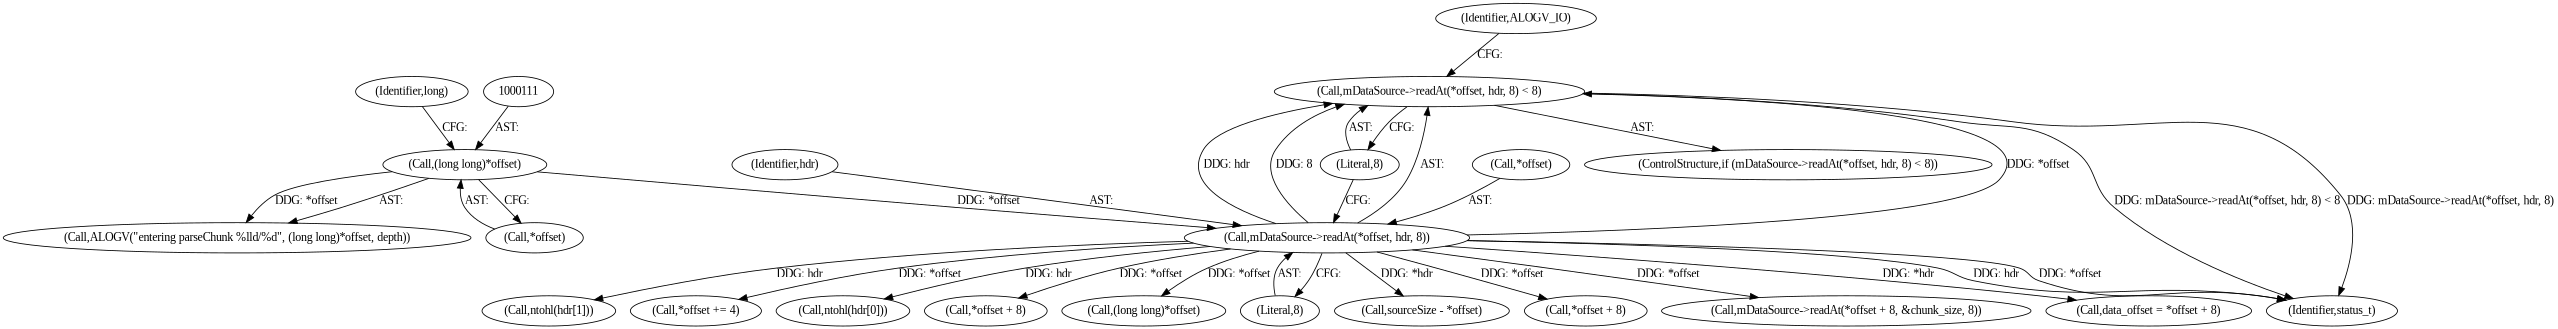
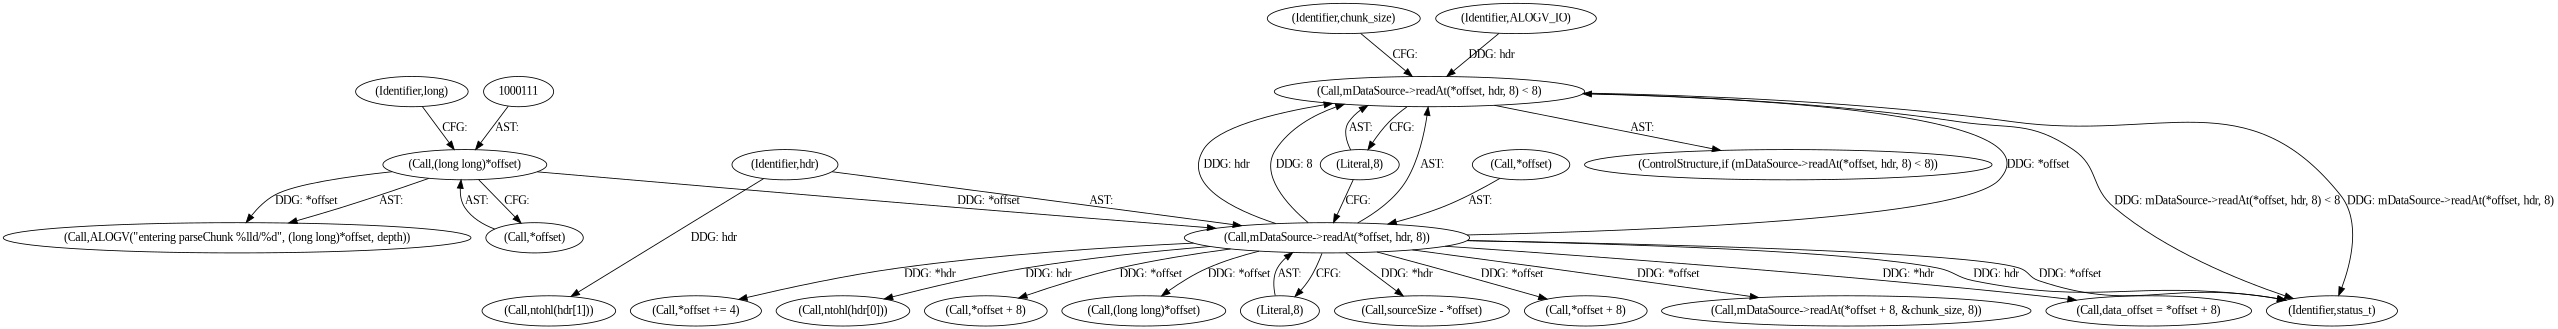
none -> (1344, 18)
(1492, 55) -> (1492, 55)
(894, 257) -> (671, 235)
(930, 274) -> (930, 274)
